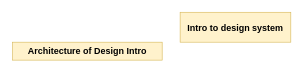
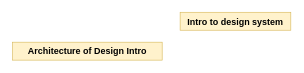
(236, 27) -> (236, 21)
